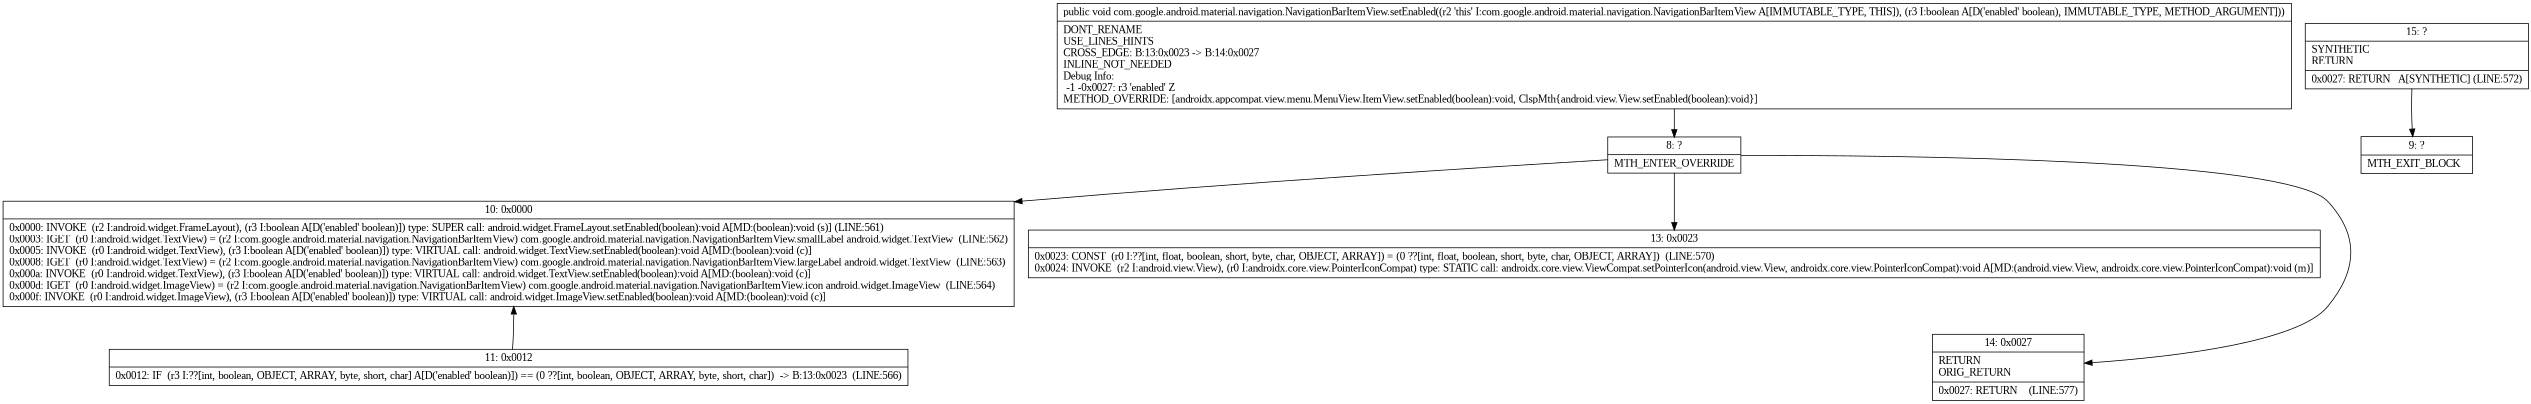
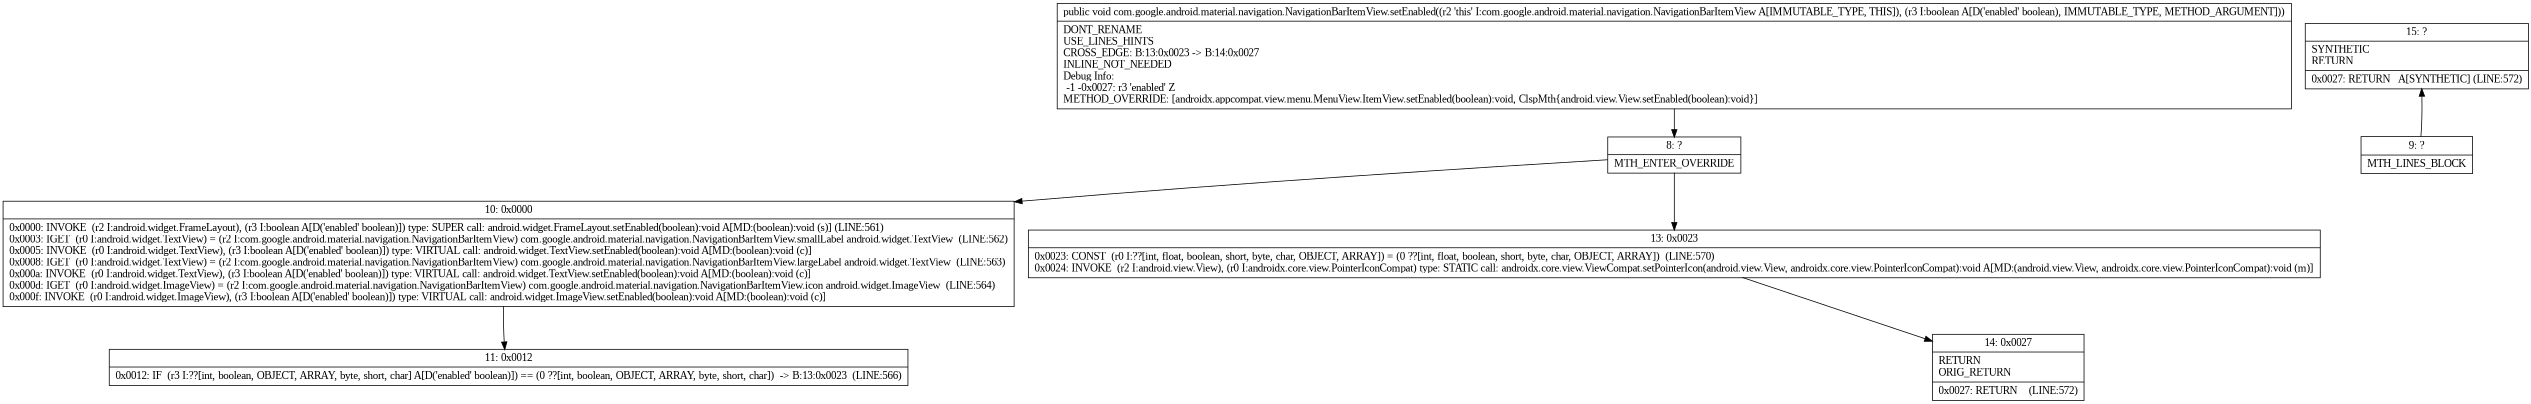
(2412, 109) -> (2422, 117)
(2414, 164) -> (2417, 164)
(2218, 174) -> (1834, 308)
(513, 332) -> (504, 324)
(2008, 391) -> (2008, 391)
